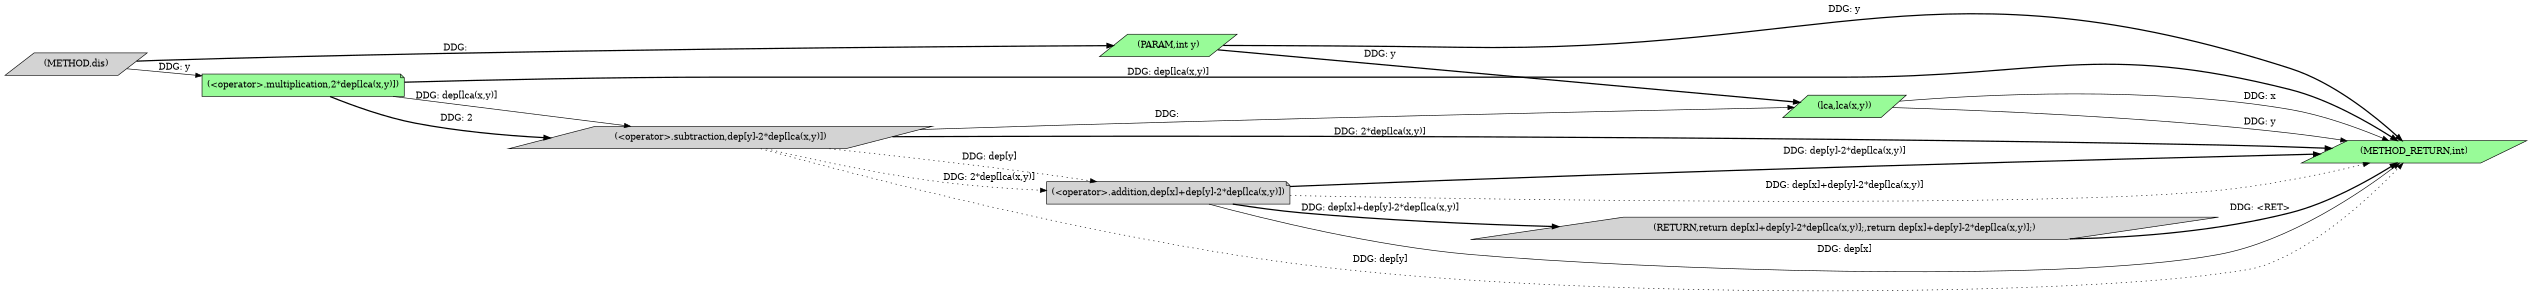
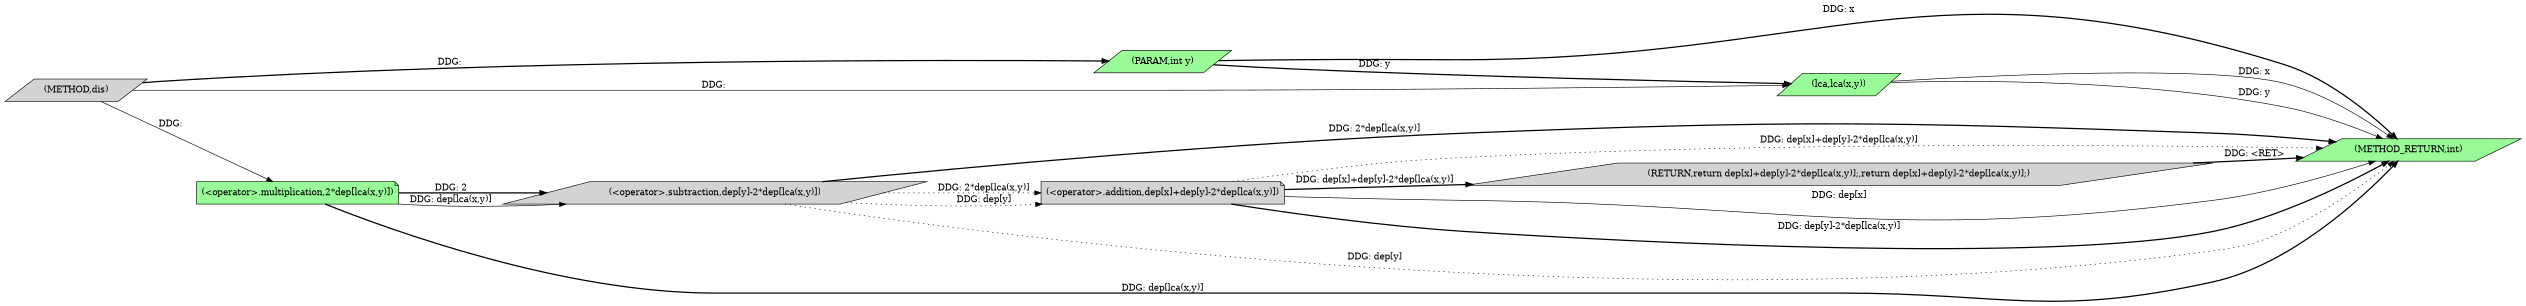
(1845, 10) -> (1839, 10)
(175, 68) -> (172, 124)
(1354, 117) -> (958, 90)
